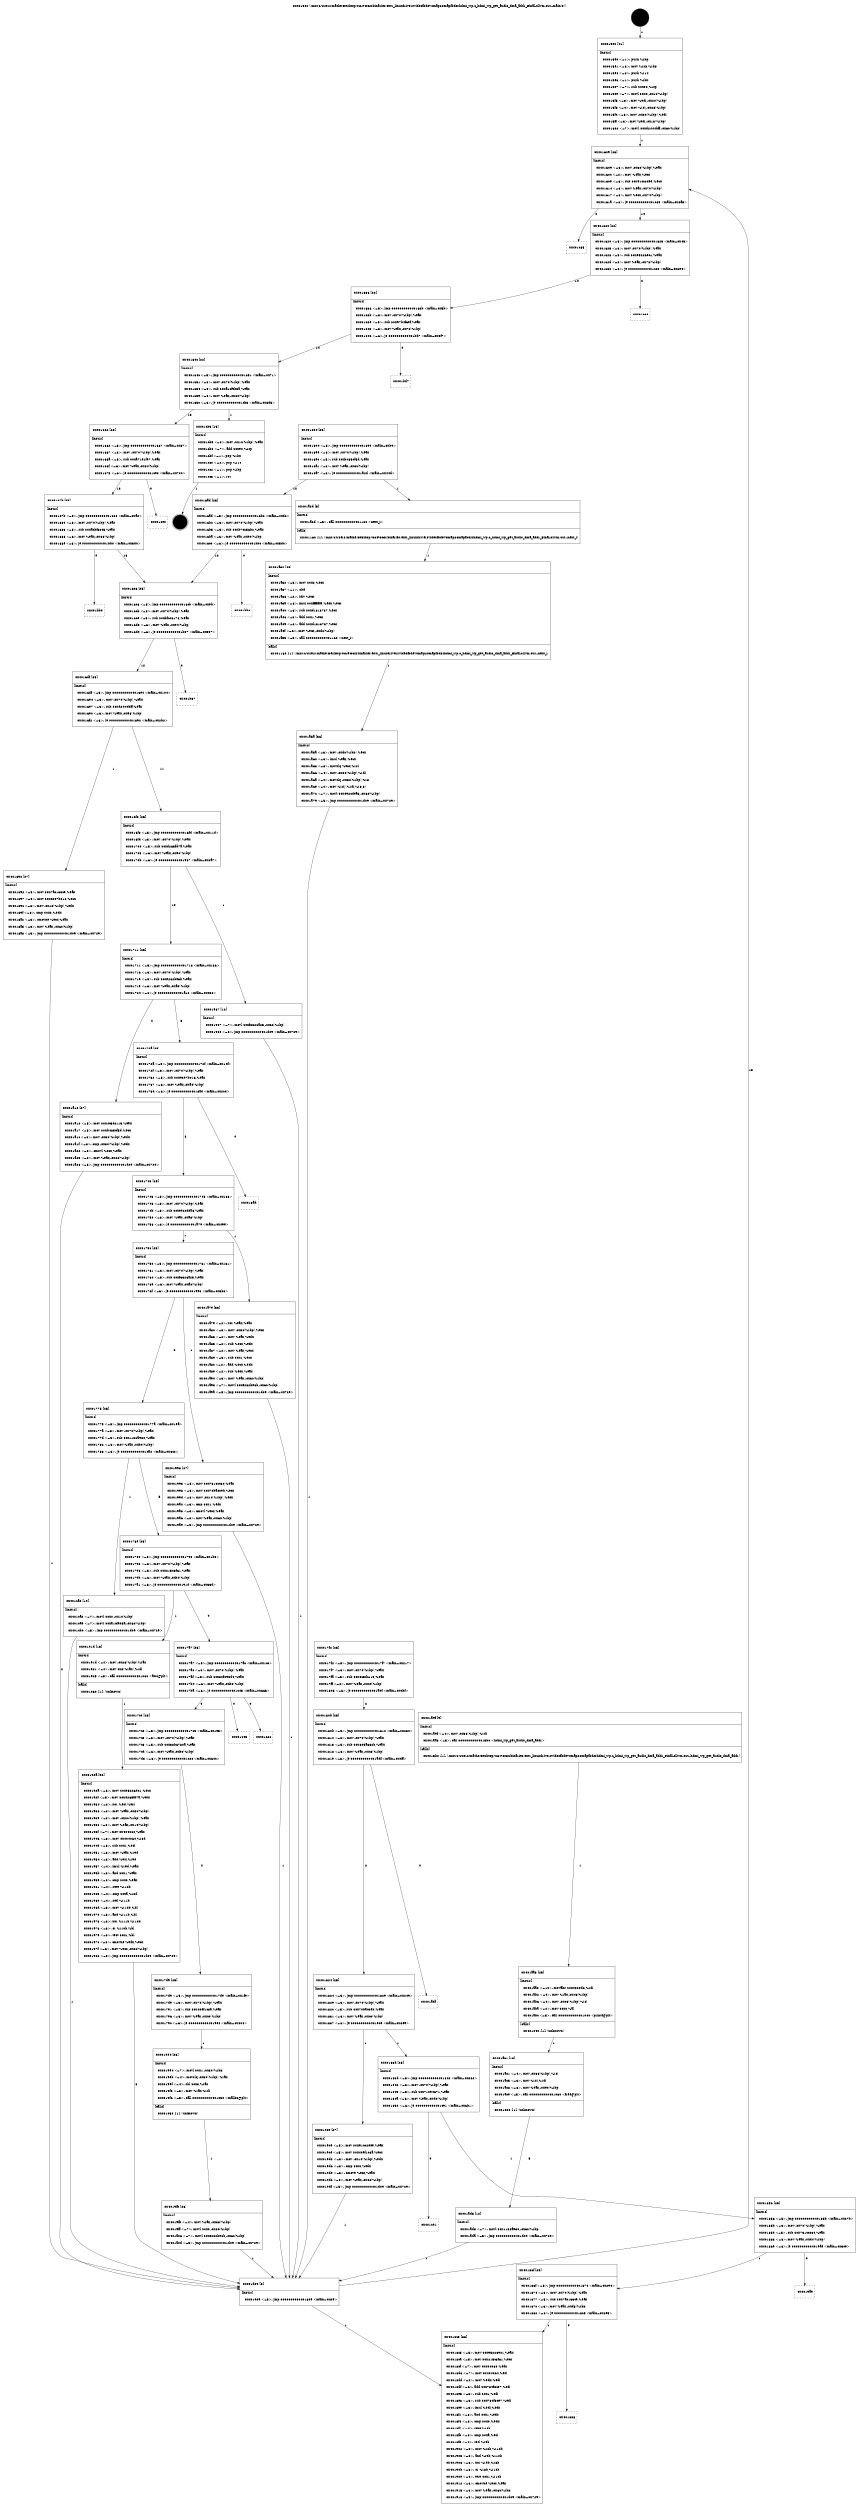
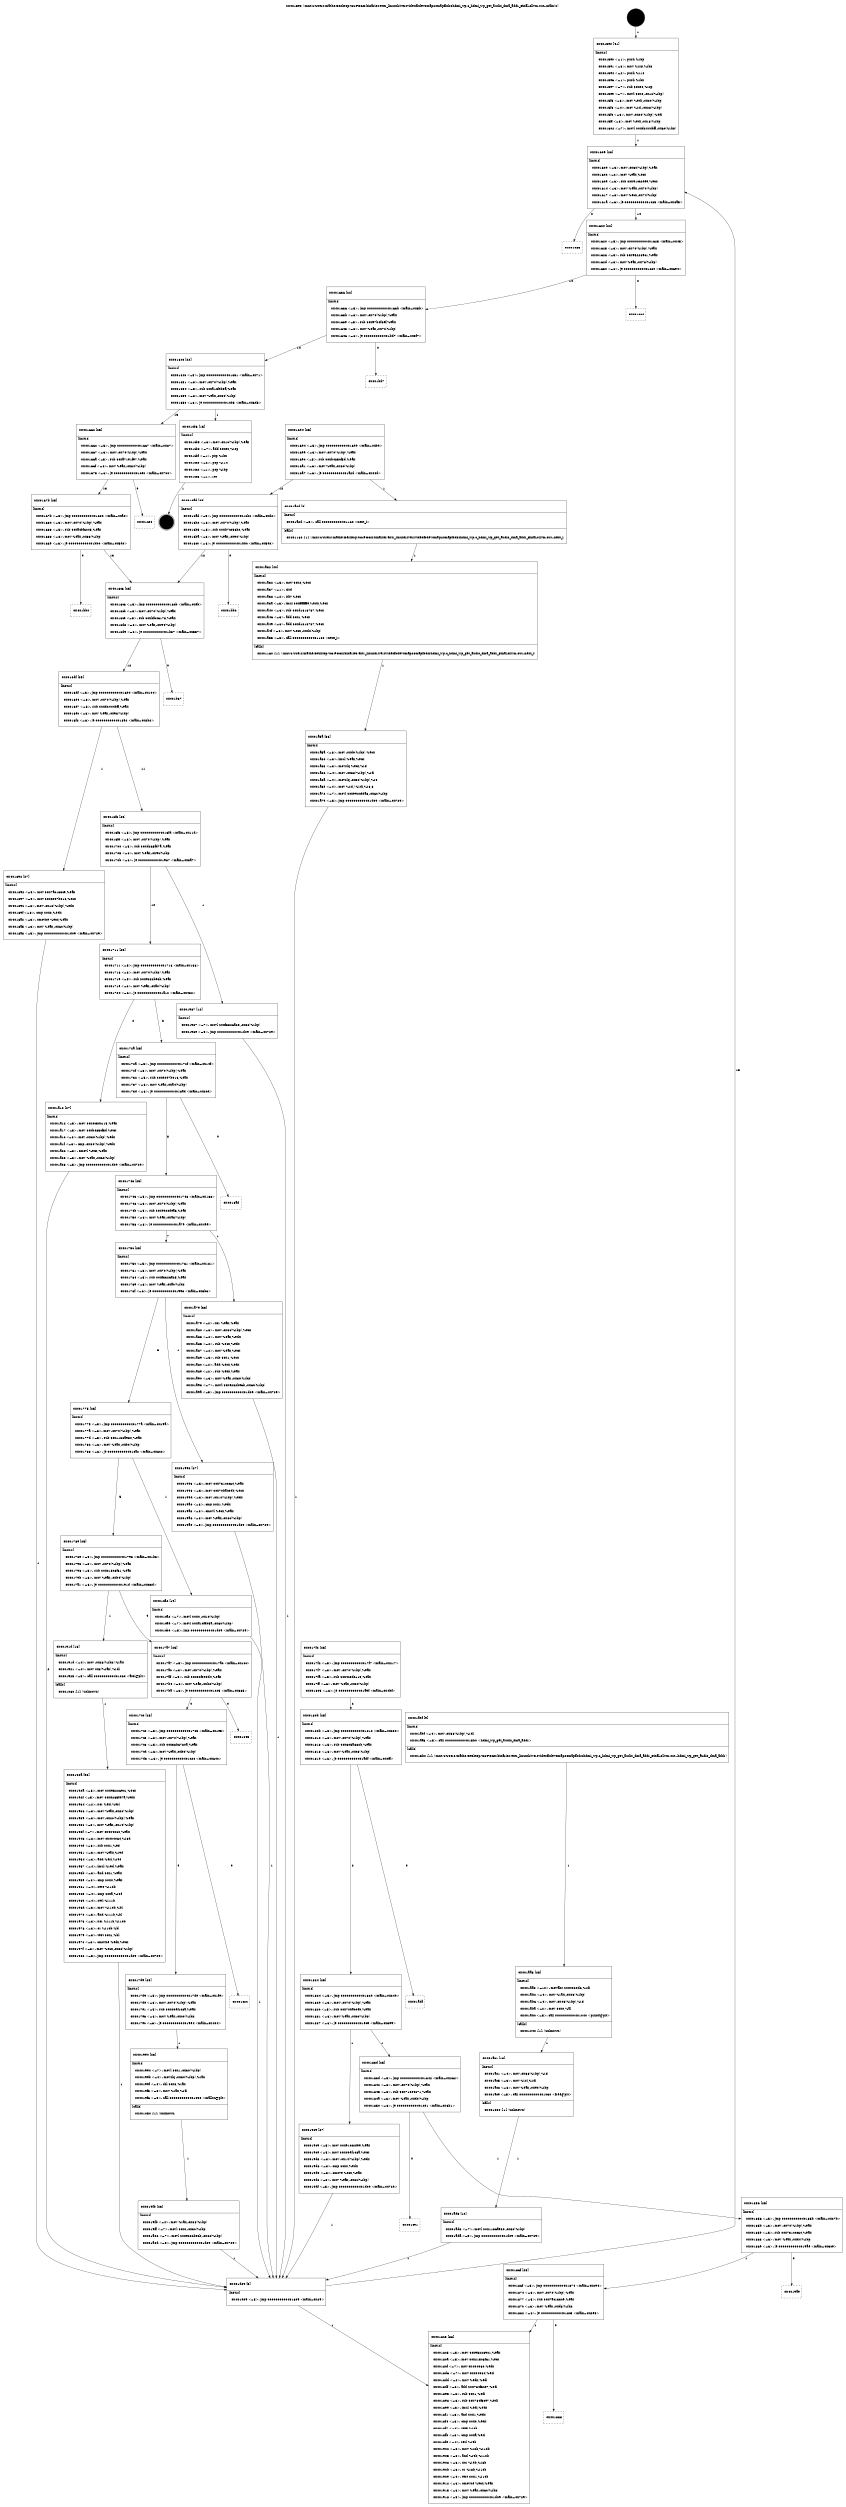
(253, 1713) -> (210, 1879)
(136, 2084) -> (121, 2084)
(529, 2159) -> (518, 2159)
